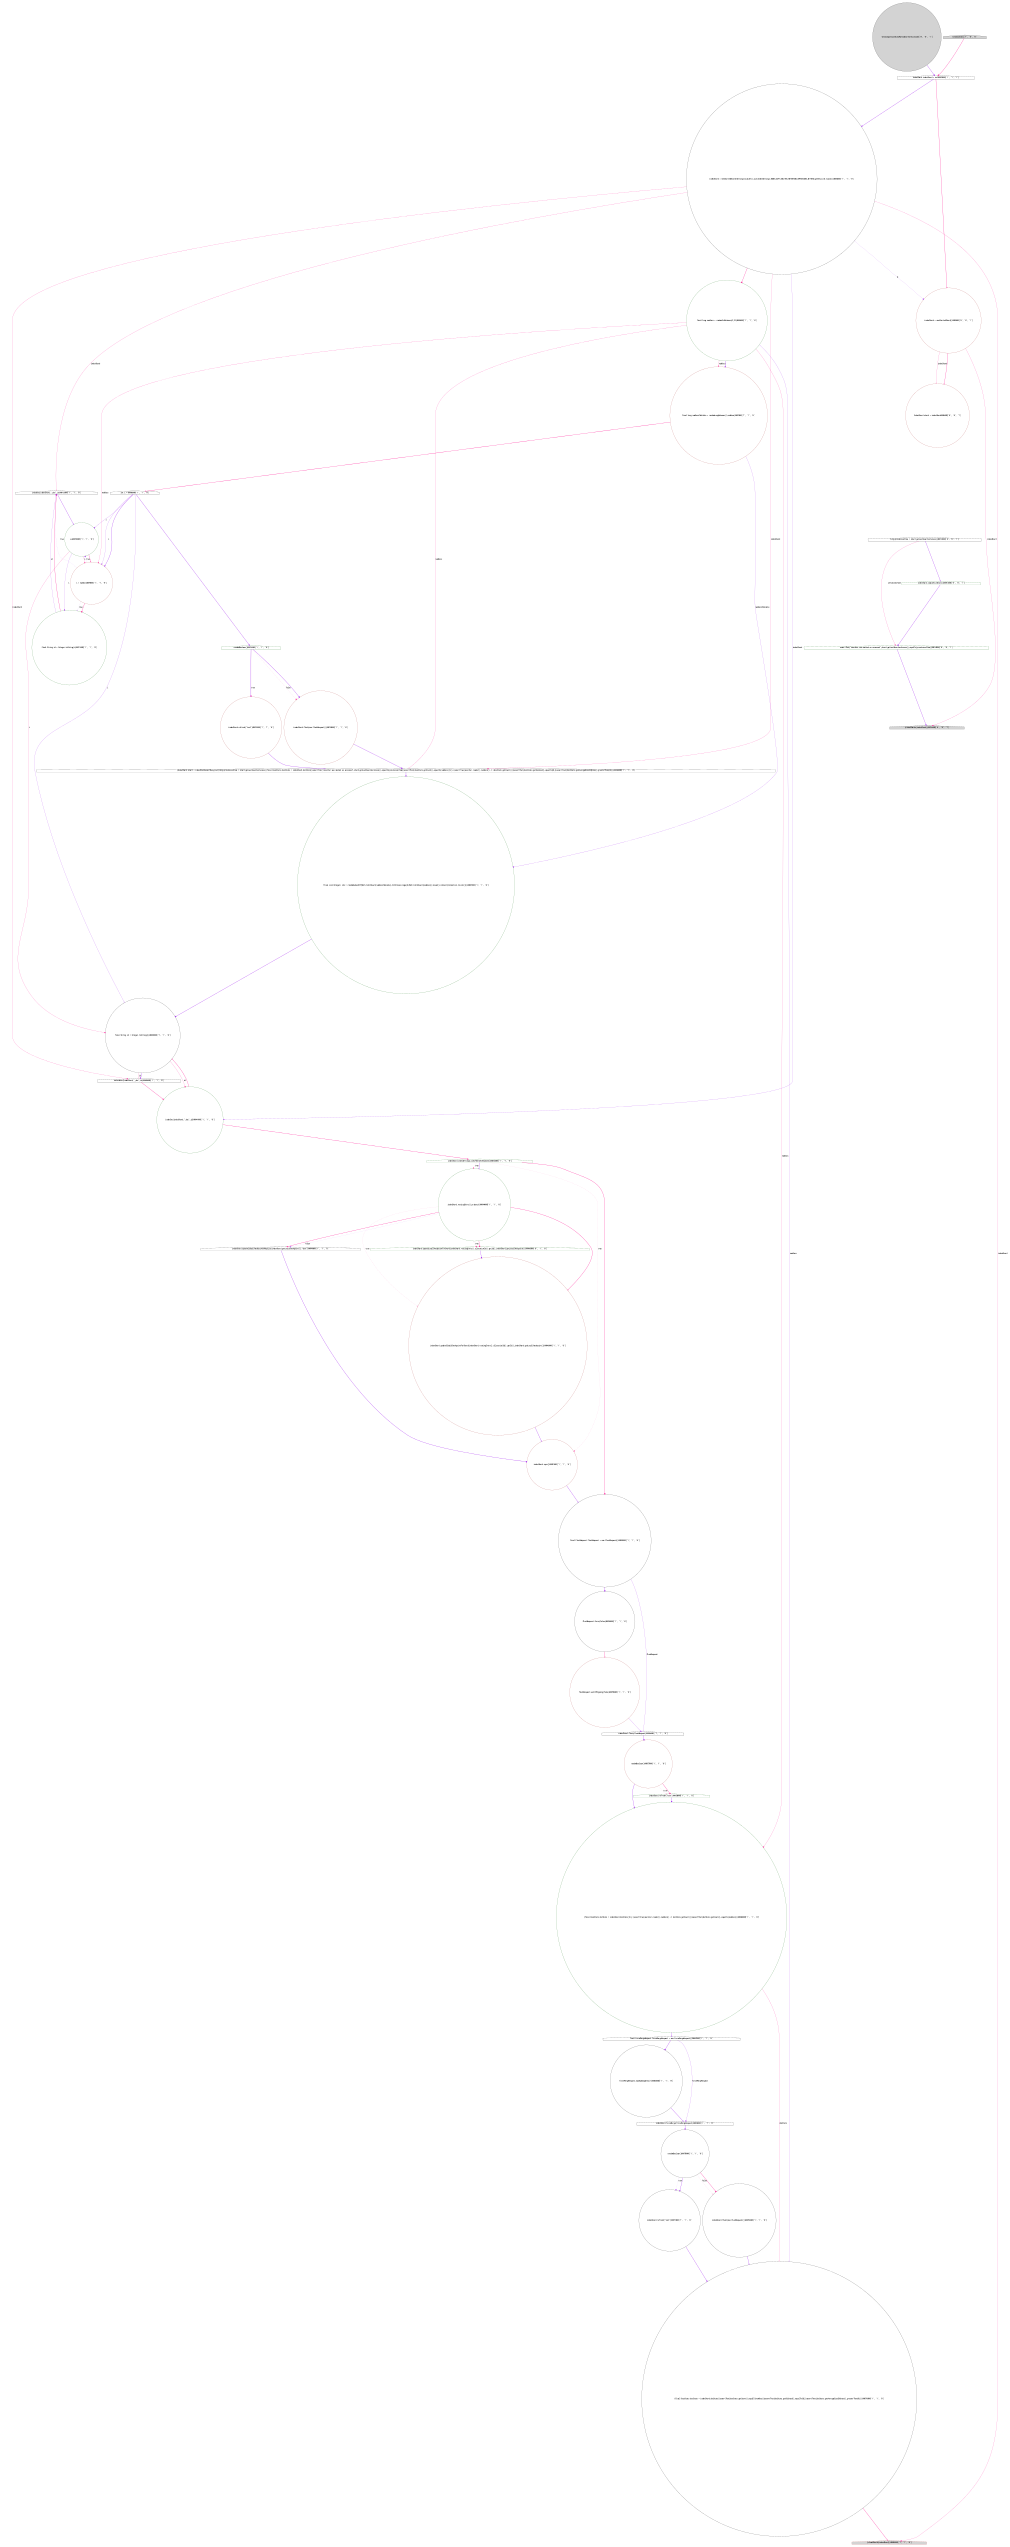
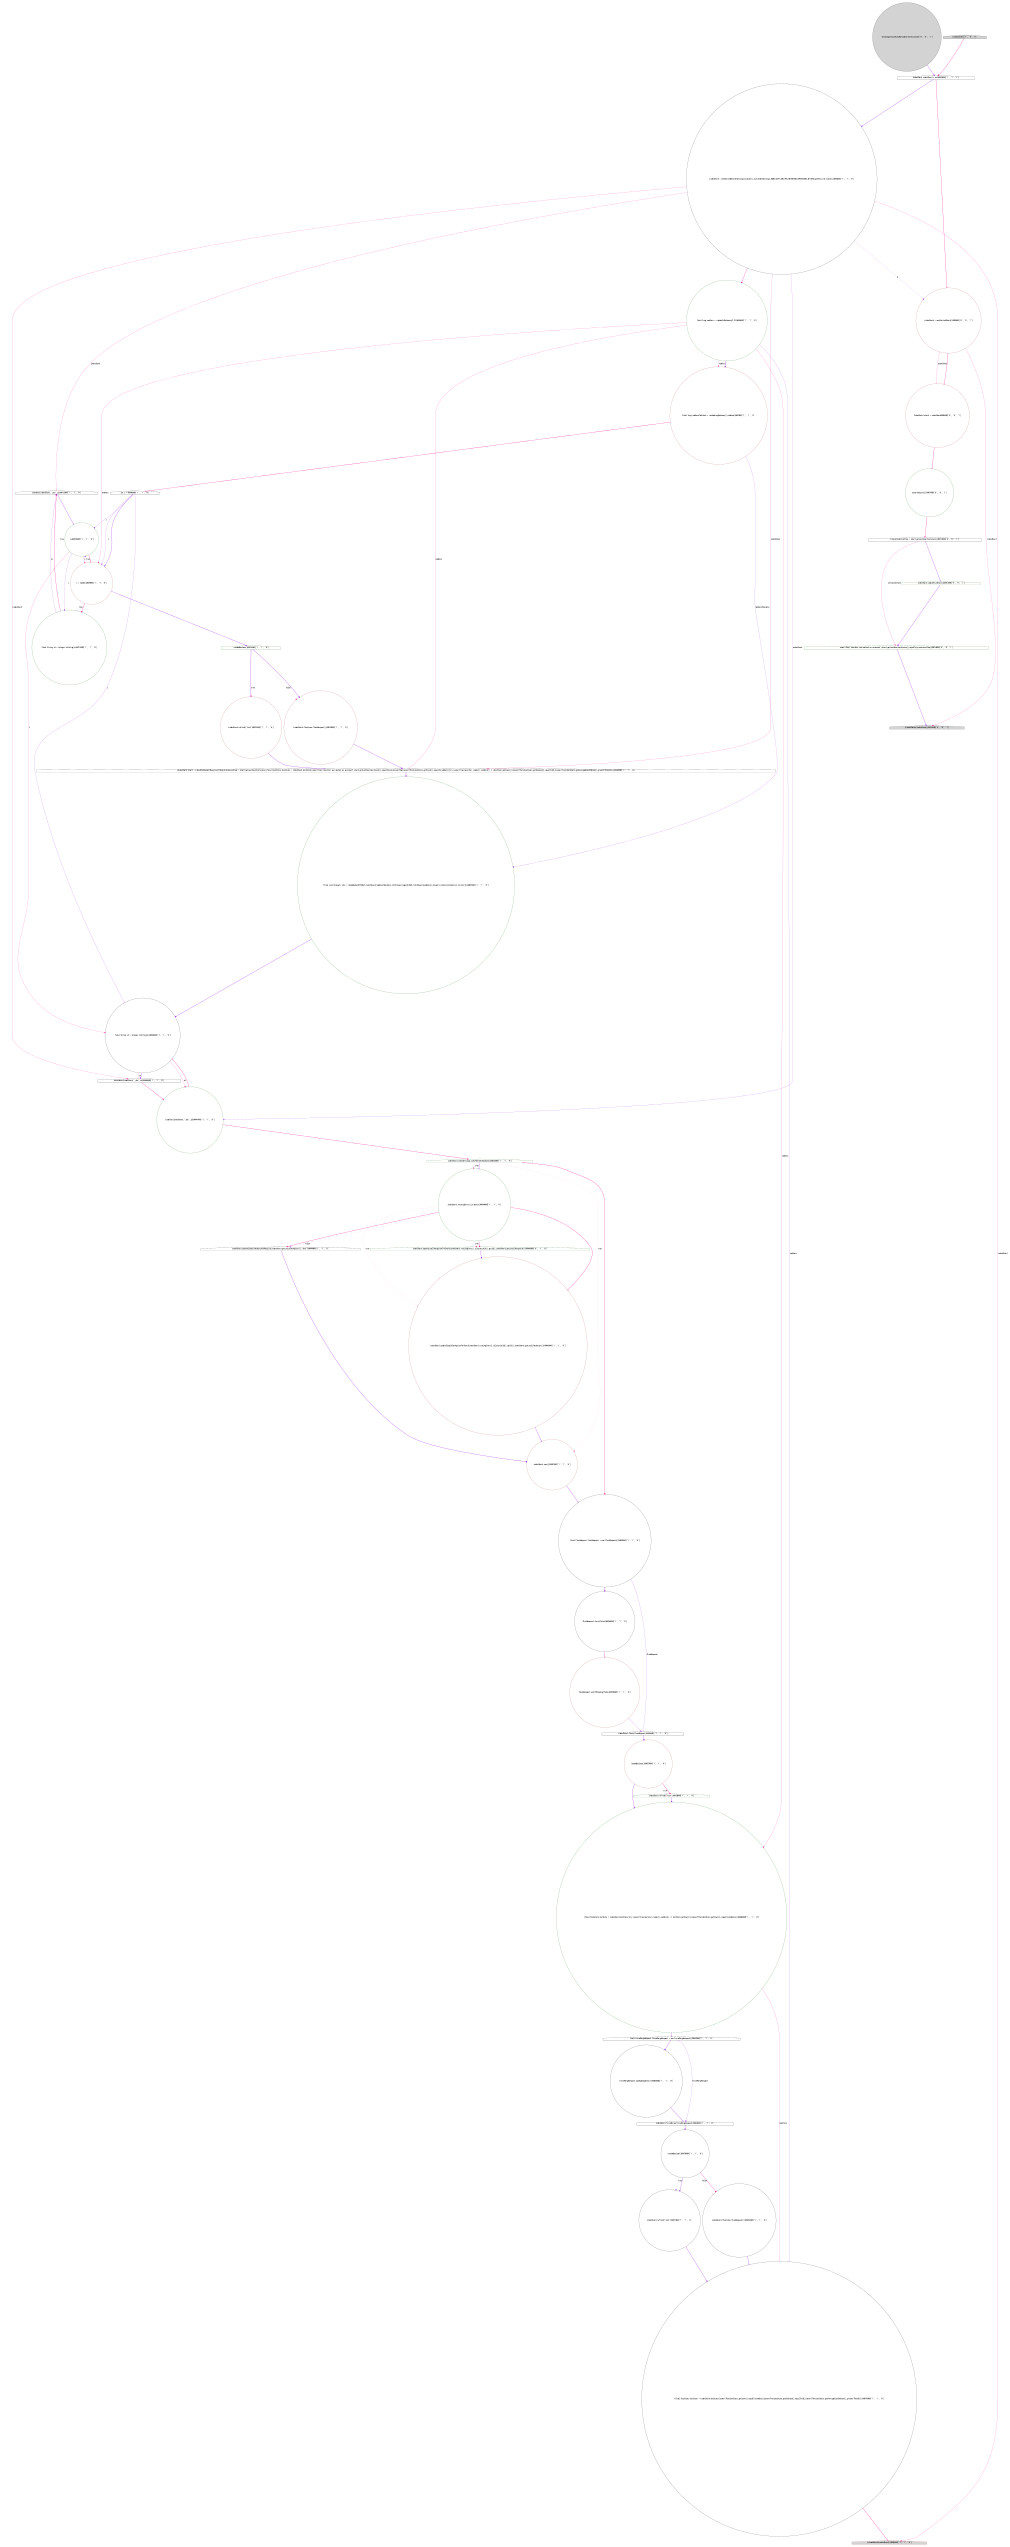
none -> (930, 493)
(192, 569) -> (178, 618)
